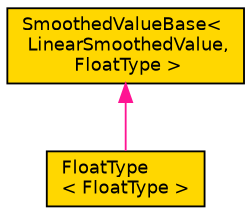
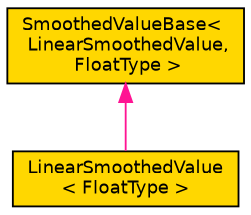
(126, 179) -> (126, 179)
